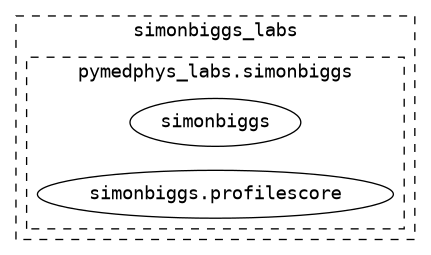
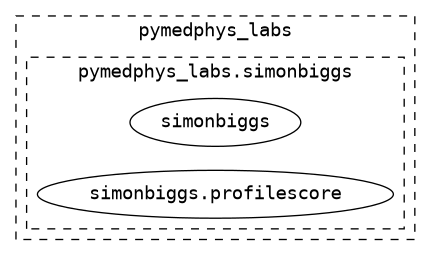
(215, 31) -> (215, 31)
